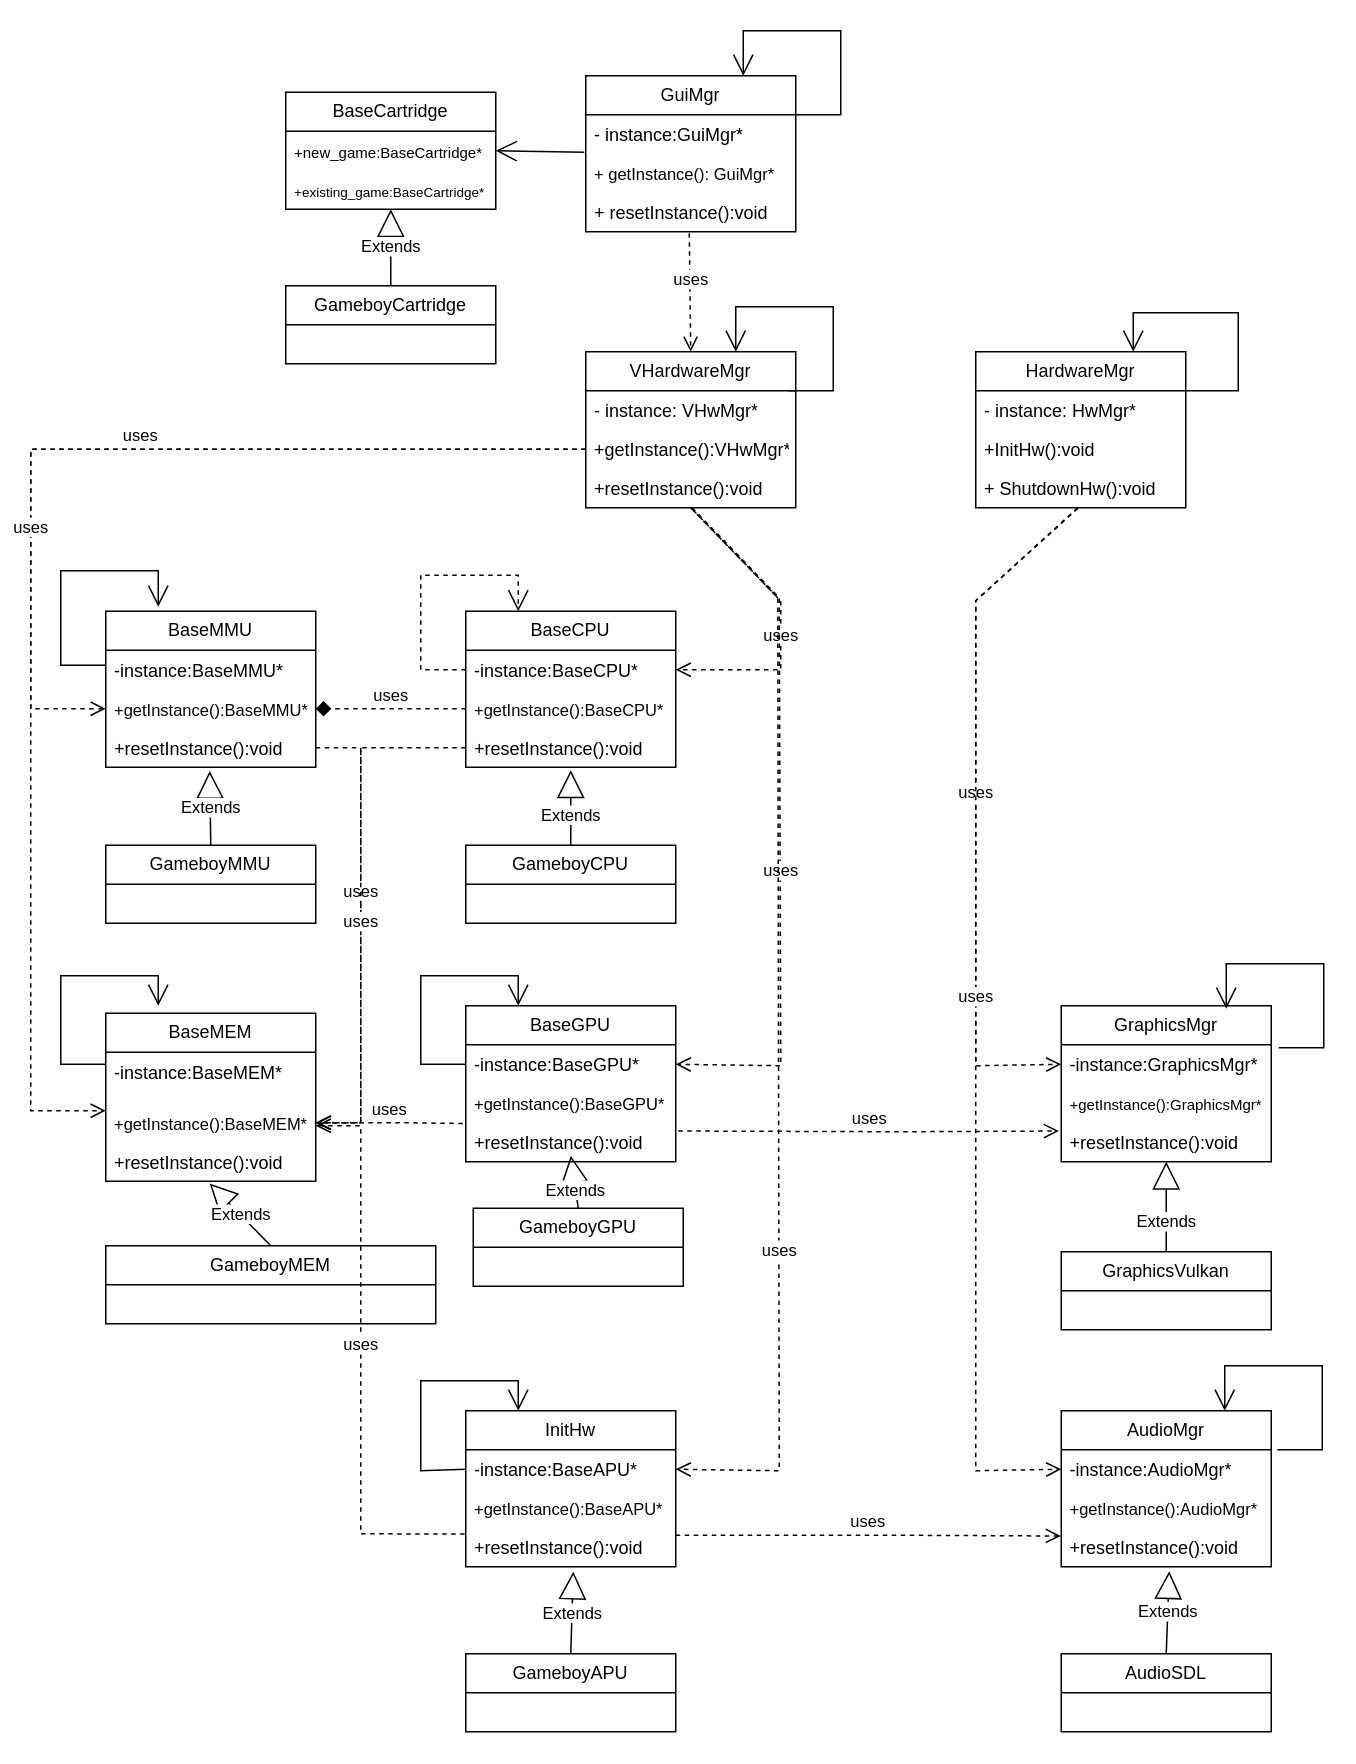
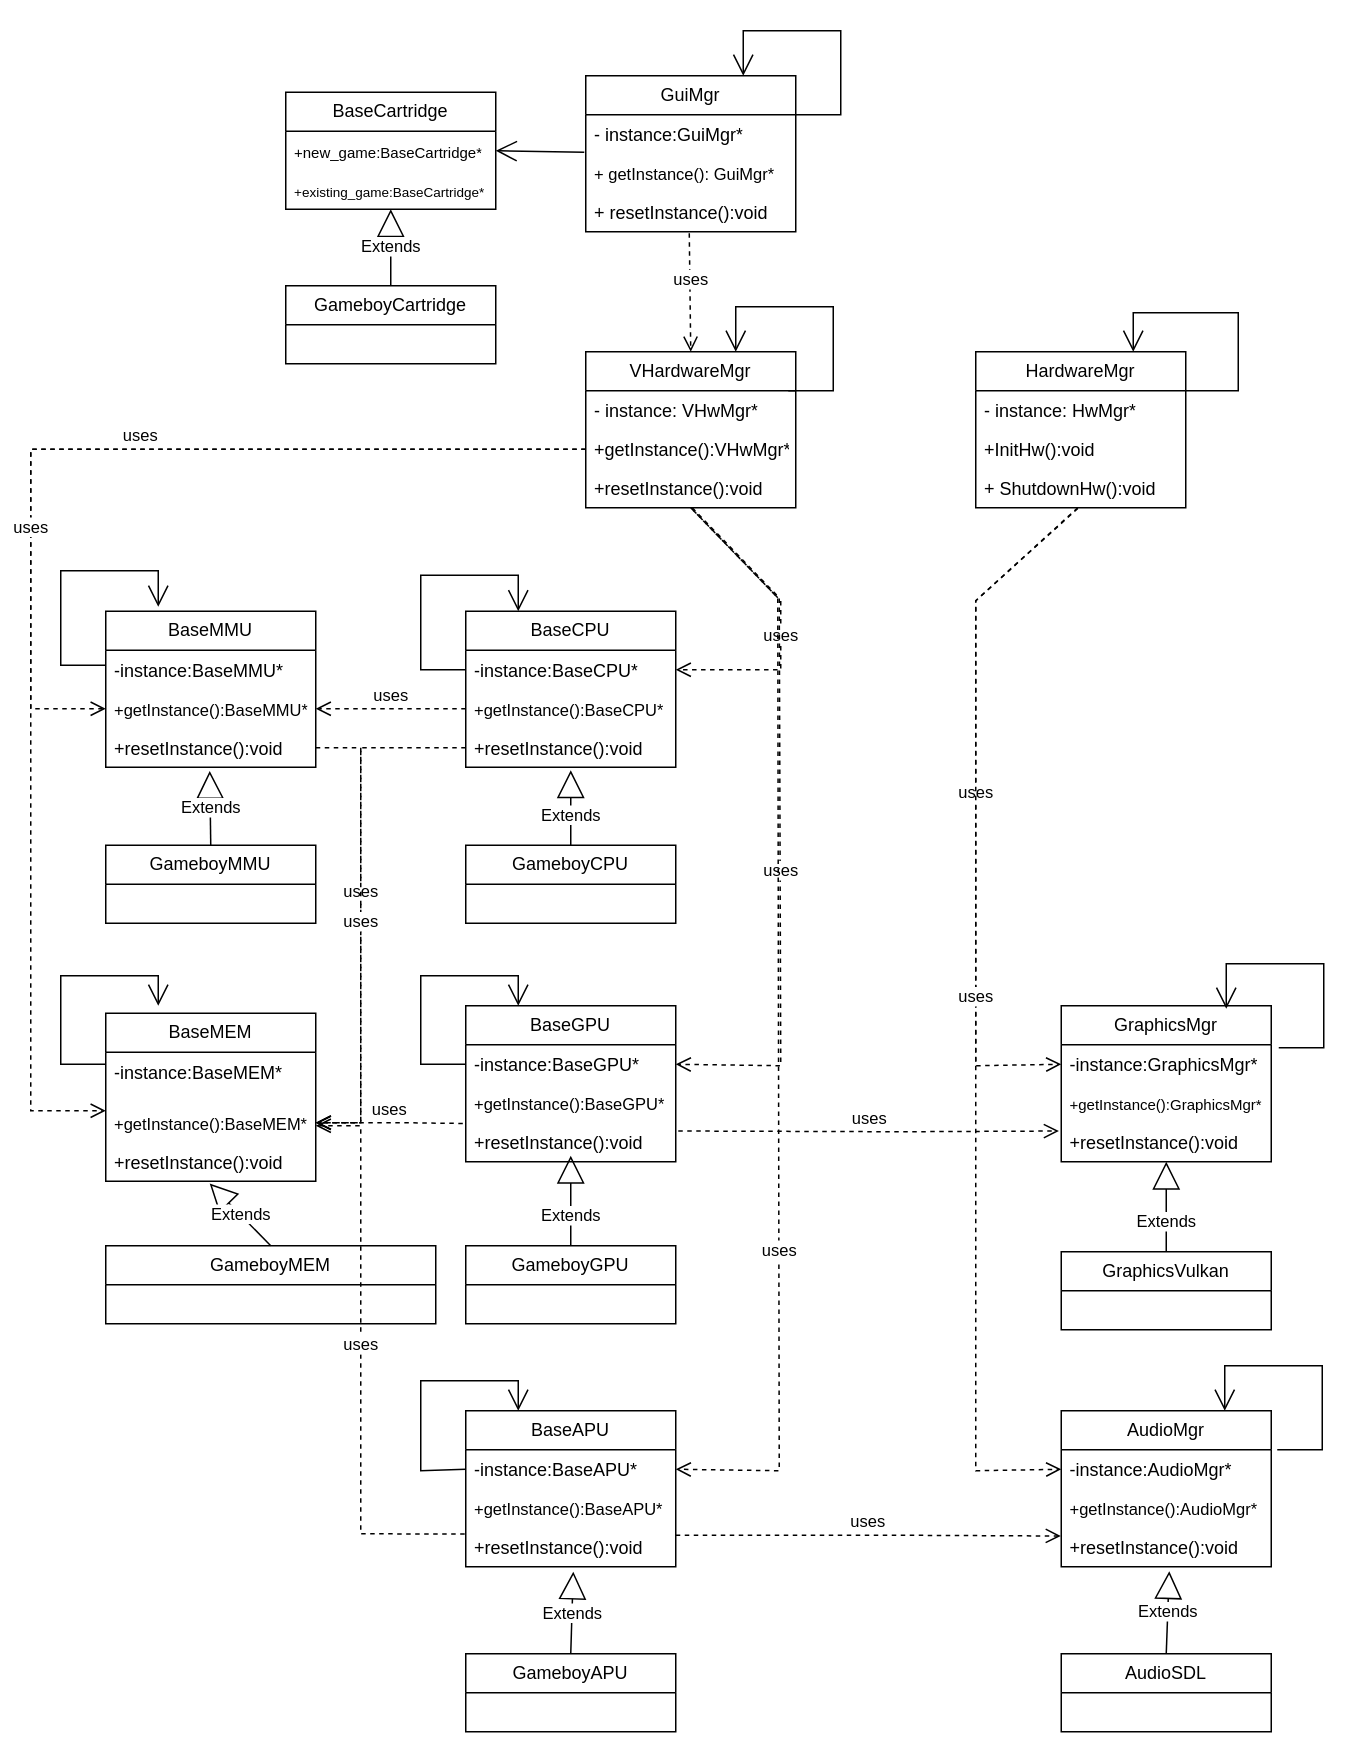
(421, 578) -> (421, 578)
(331, 709) -> (325, 709)
(578, 1247) -> (571, 1285)
(571, 1430) -> (571, 1430)
